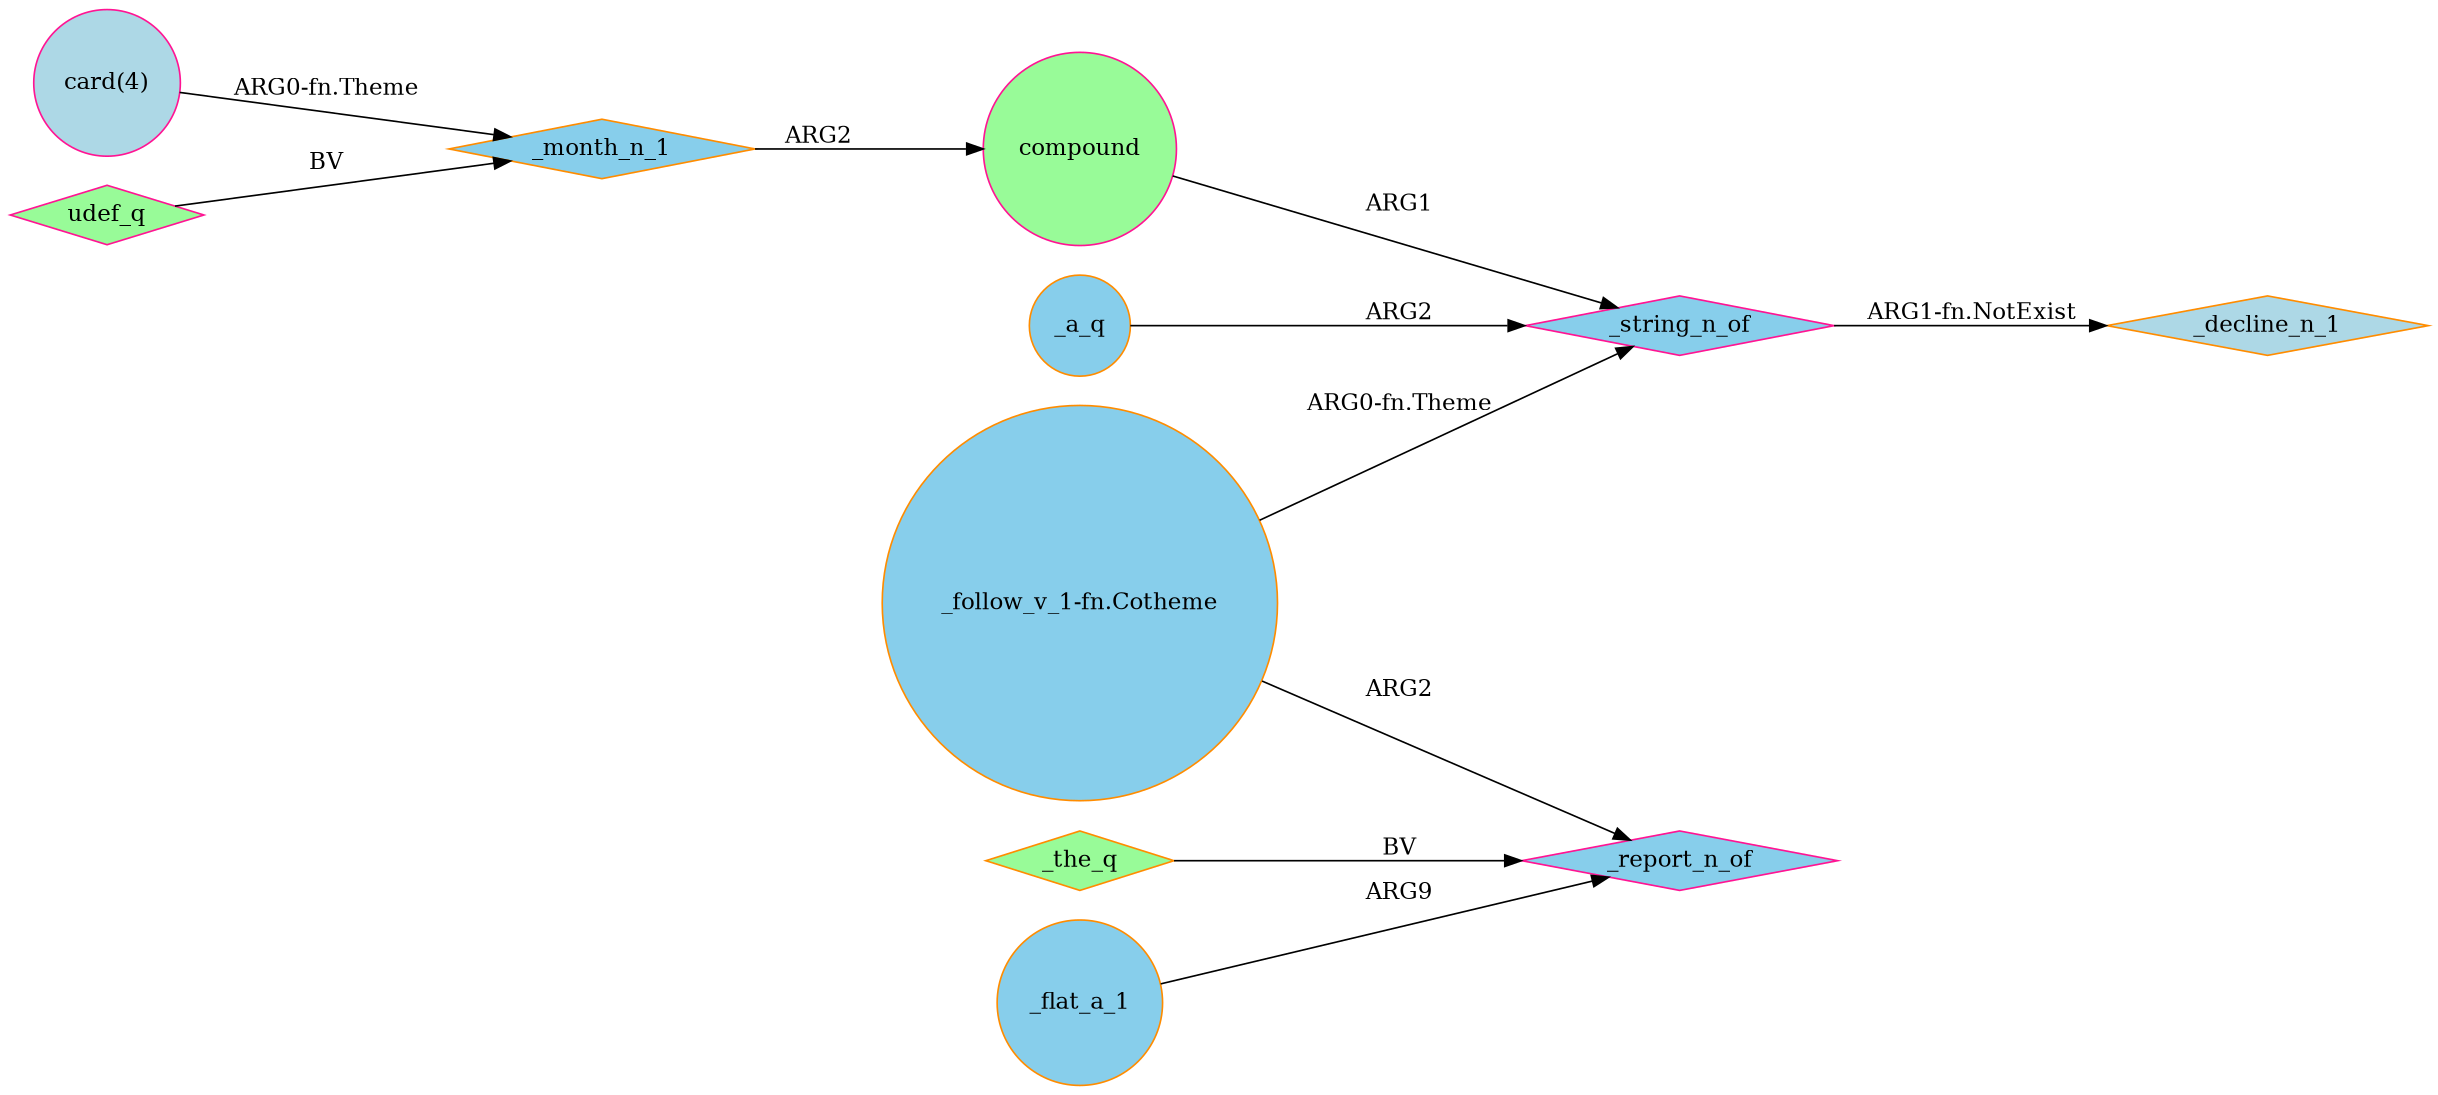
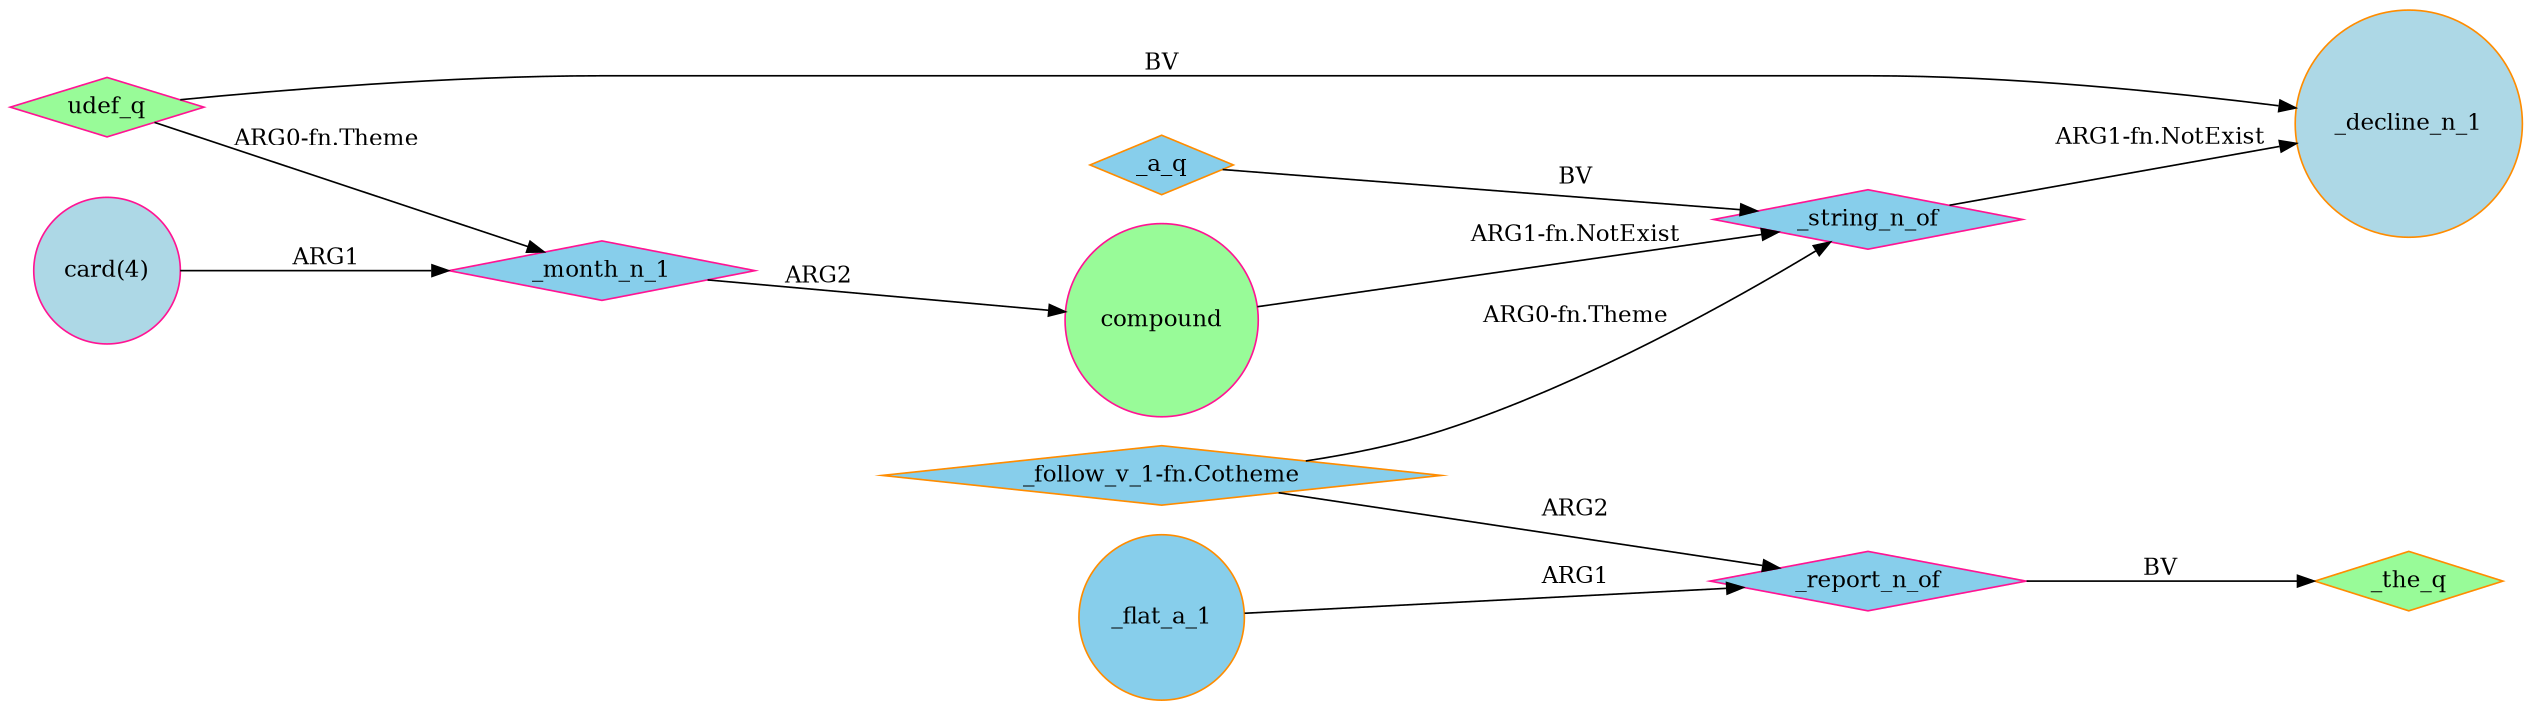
none -> (1230, 76)
(326, 89) -> (326, 258)
(602, 149) -> (602, 271)
(326, 163) -> (326, 139)
(1400, 204) -> (1576, 235)
(1400, 313) -> (1576, 177)
(1080, 326) -> (1162, 165)
(2268, 326) -> (2409, 124)
(1080, 603) -> (1162, 475)
(1339, 861) -> (2162, 581)
(1400, 893) -> (1576, 577)
